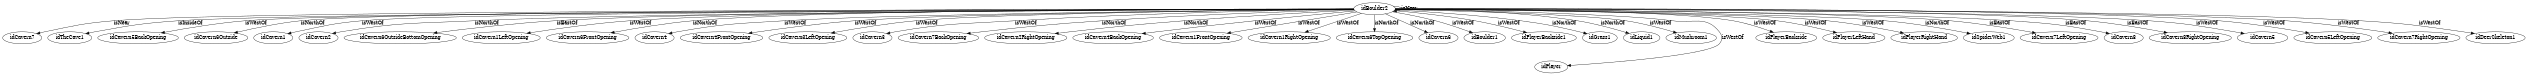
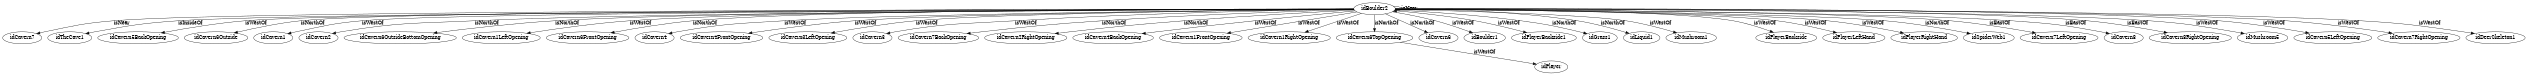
(1641, 18) -> (1467, 53)
(567, 23) -> (567, 23)
(2263, 38) -> (2263, 38)
